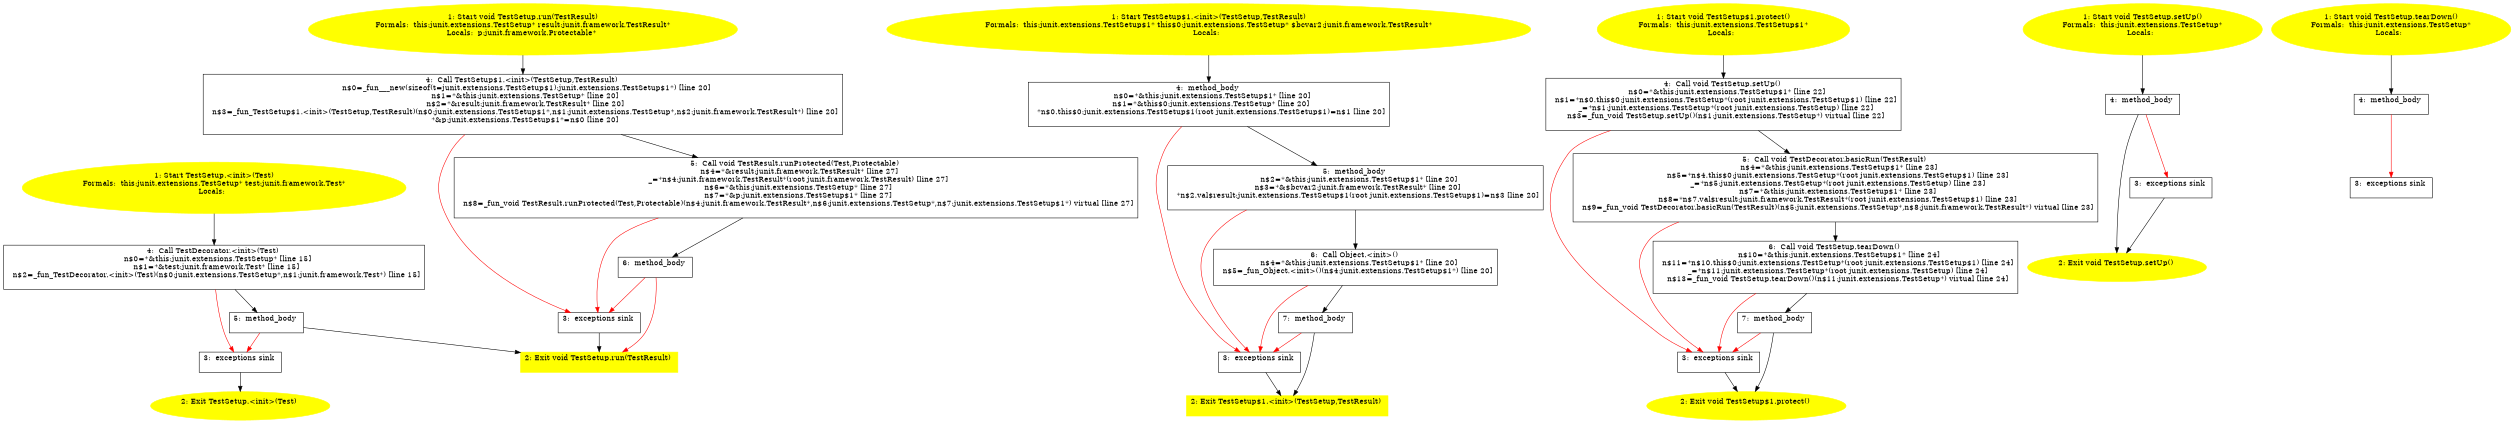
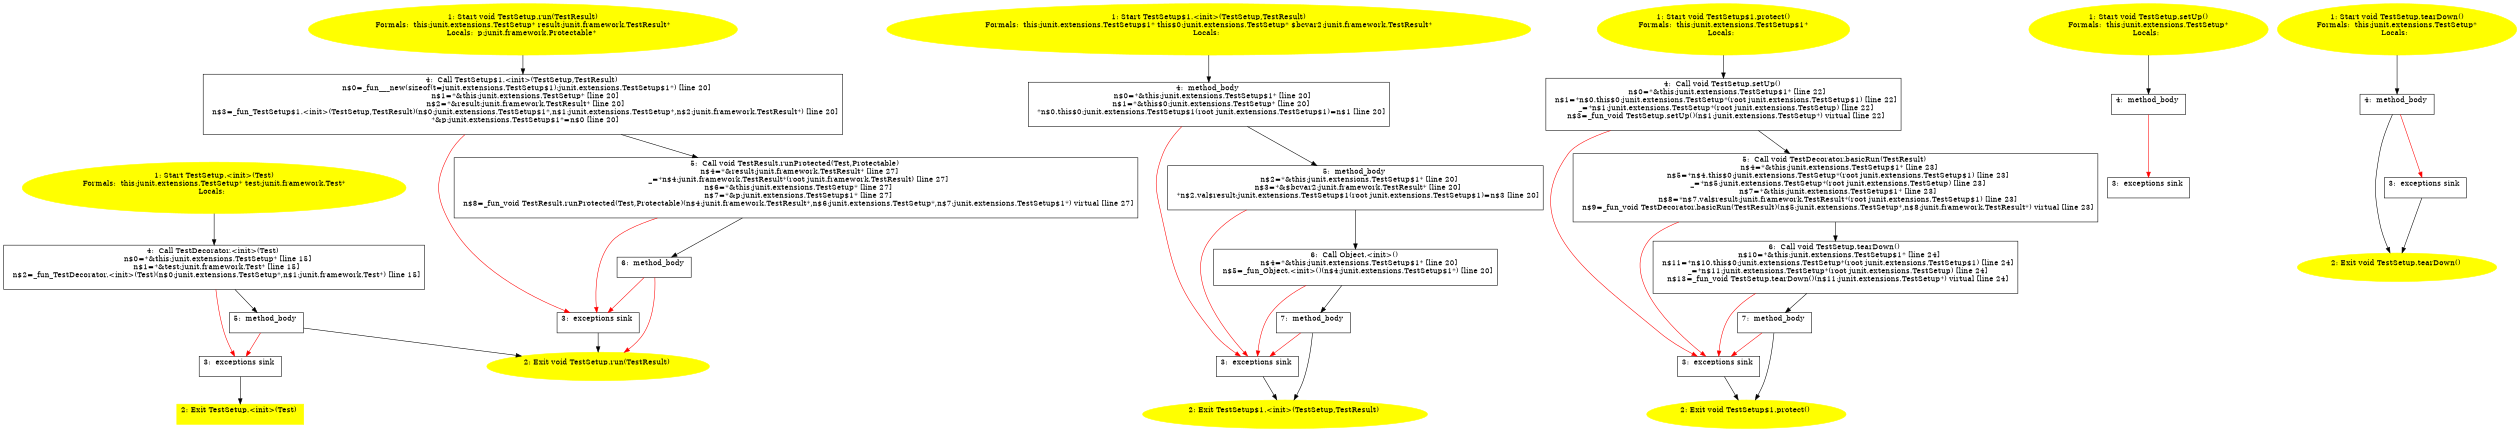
(2117, 267) -> none
none -> (2397, 267)
(599, 362) -> (598, 366)
(240, 406) -> (240, 414)
(1287, 406) -> (1285, 414)
